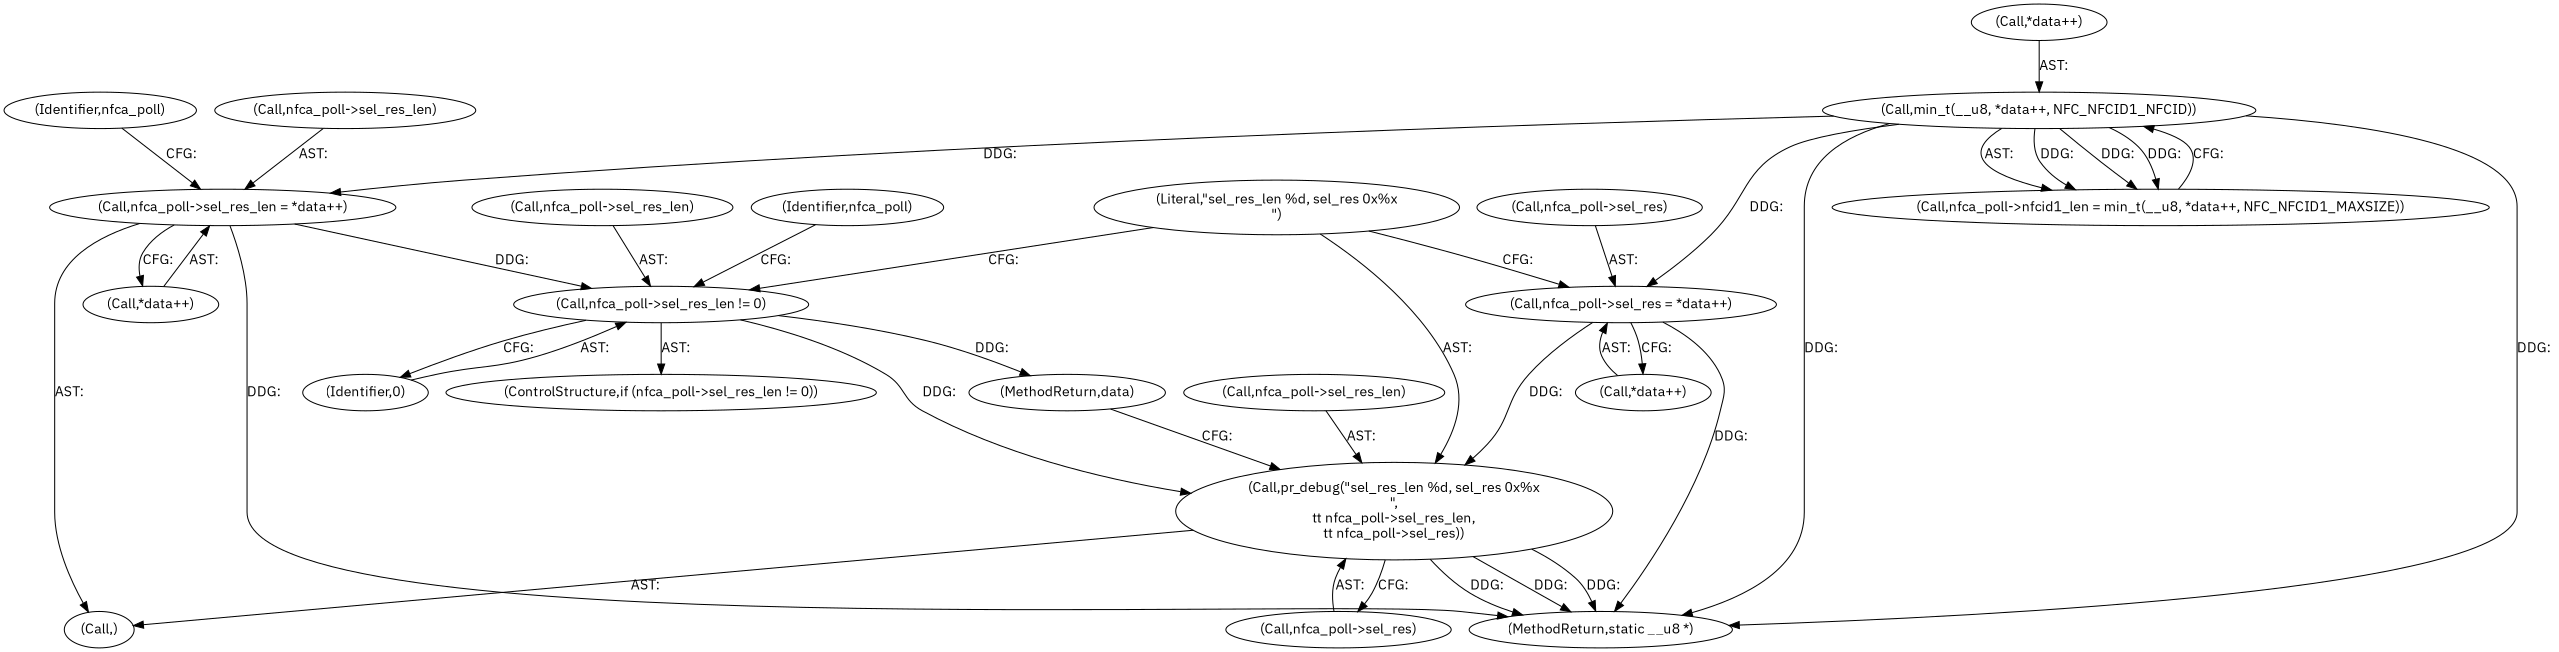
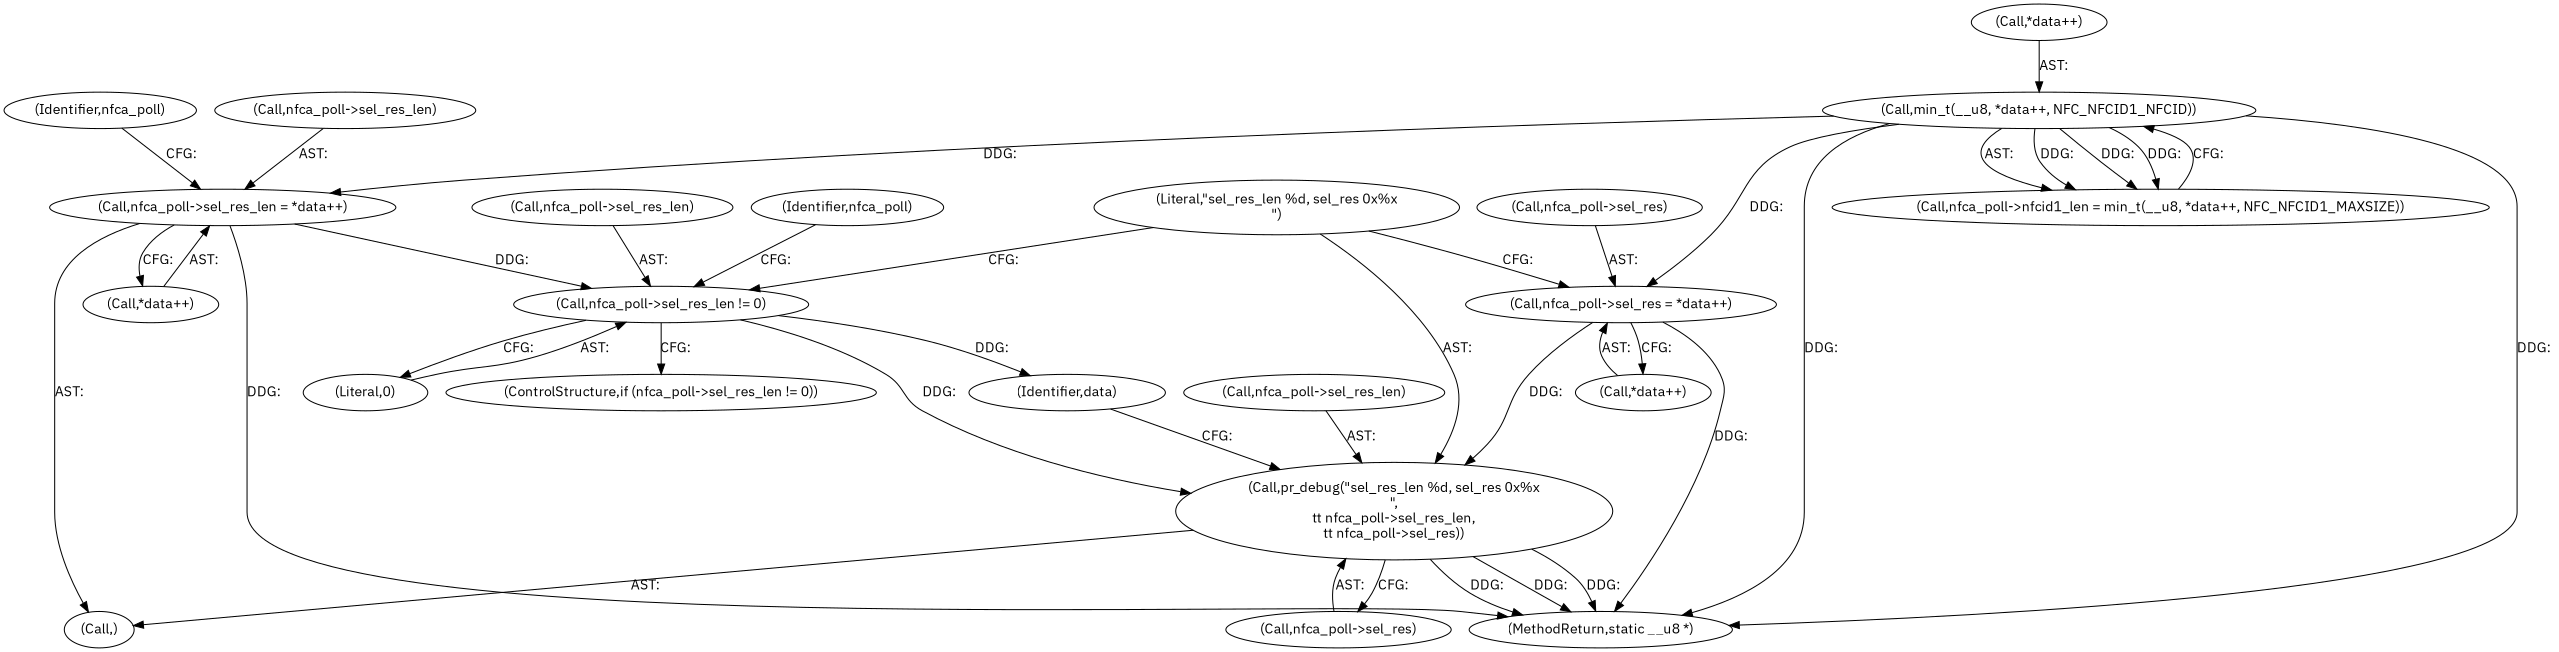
(677, 349) -> (677, 349)
(366, 393) -> (366, 393)
(1067, 393) -> (1067, 393)
